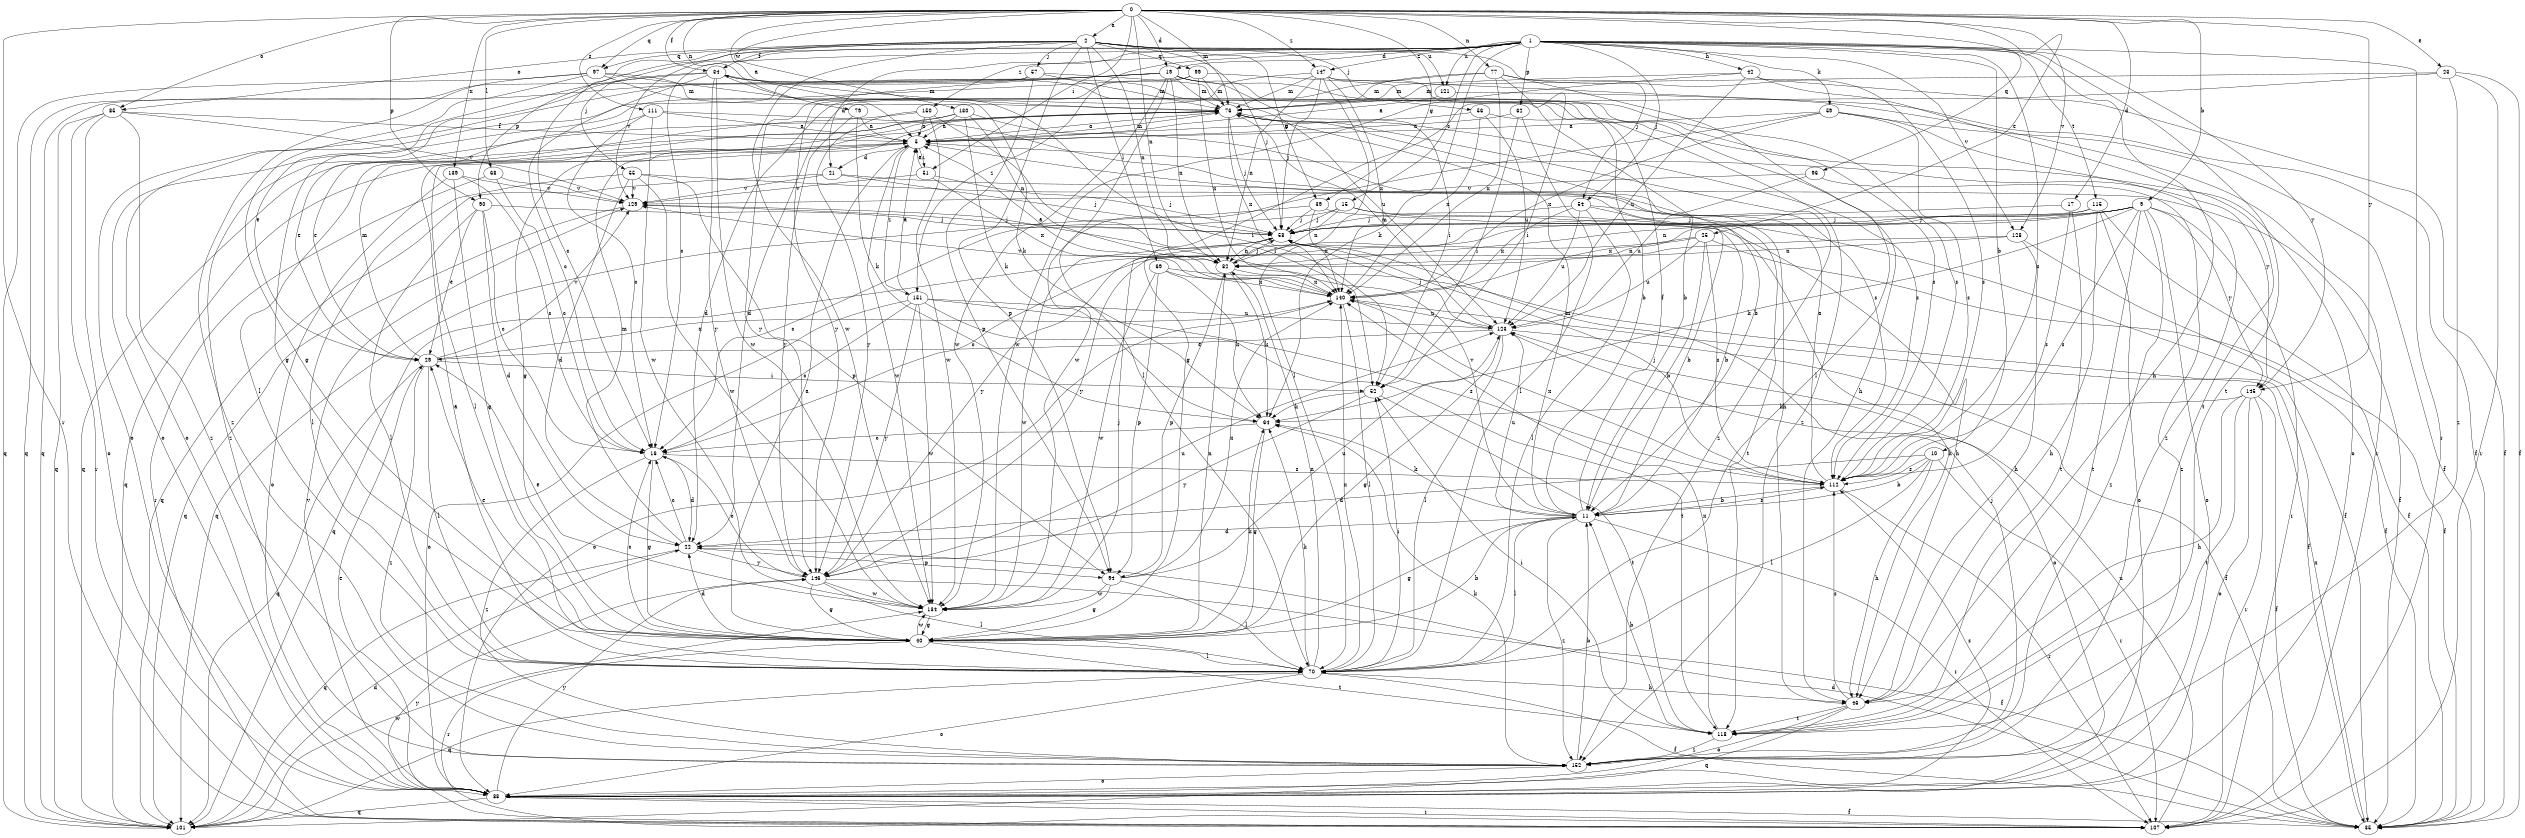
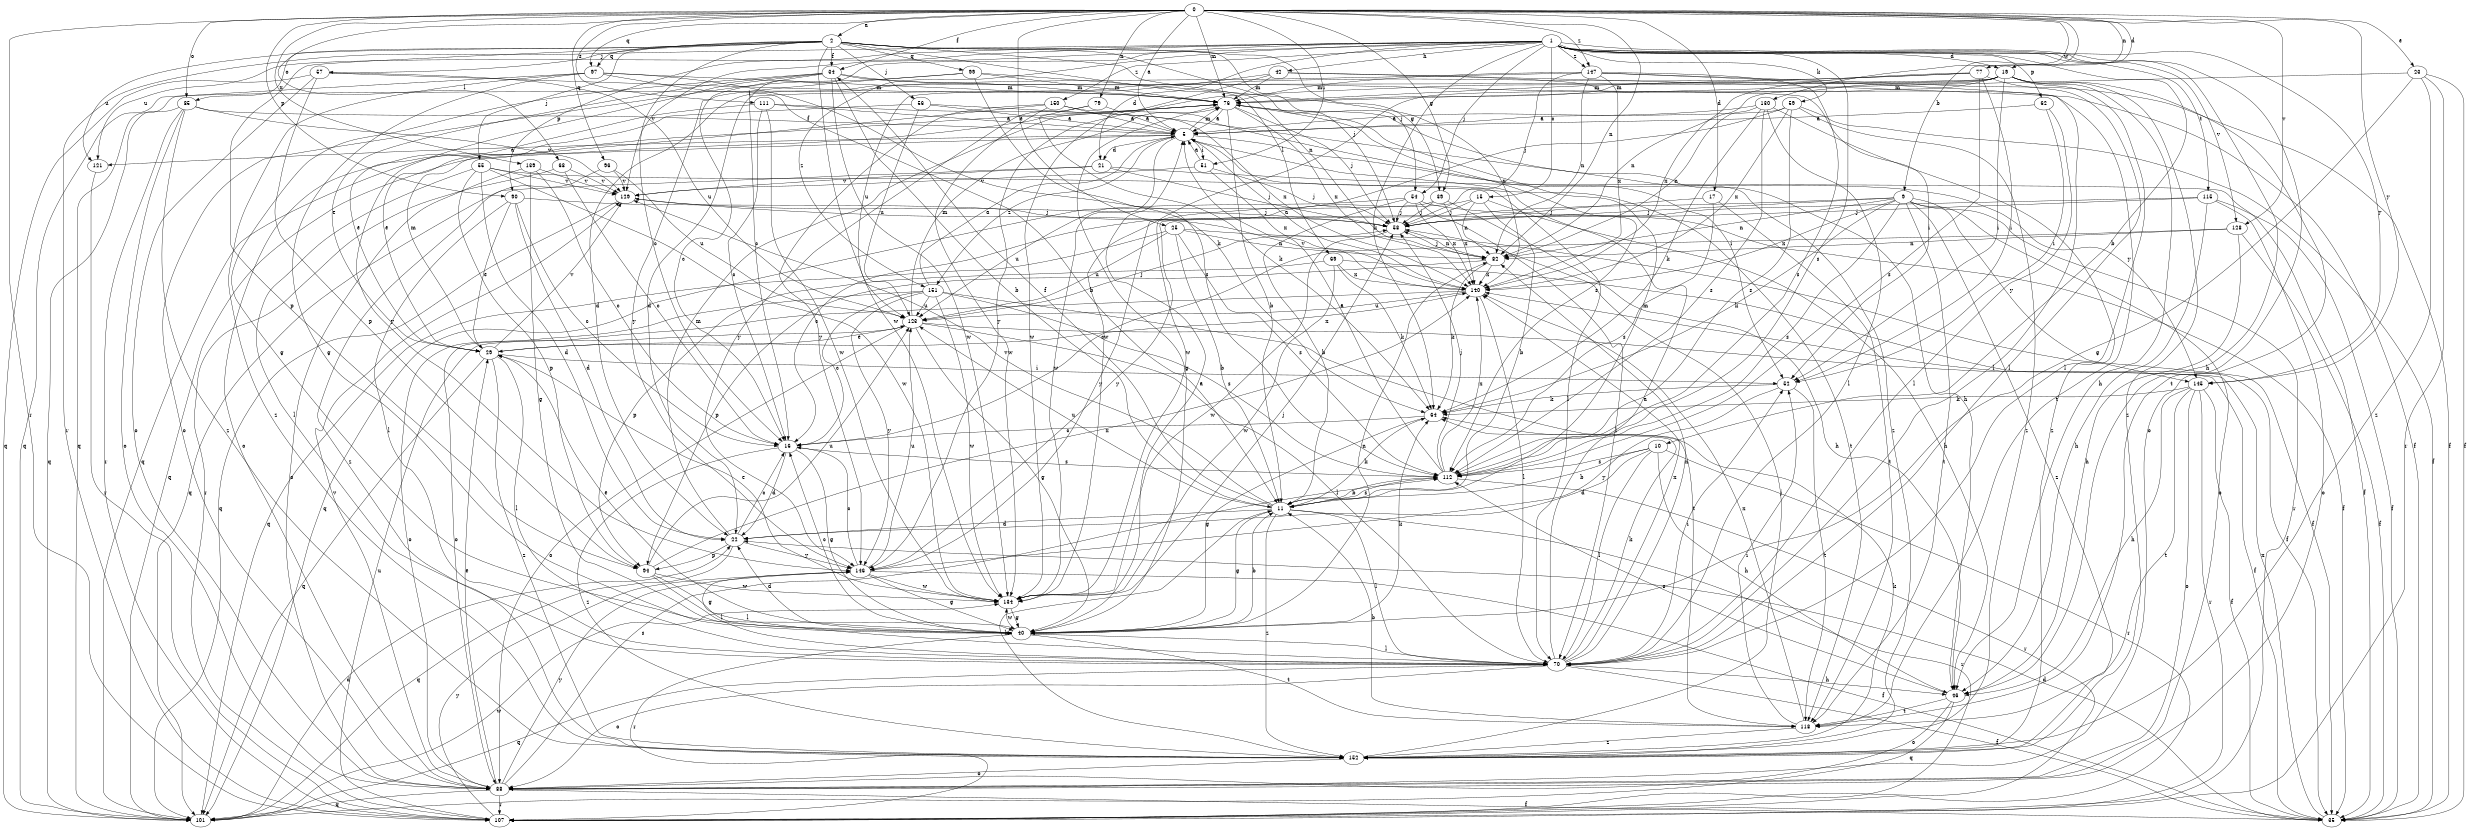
(1184, 124) -> (696, 143)
